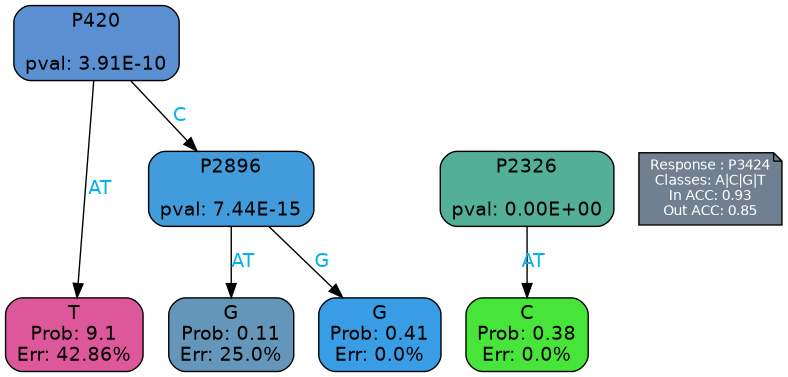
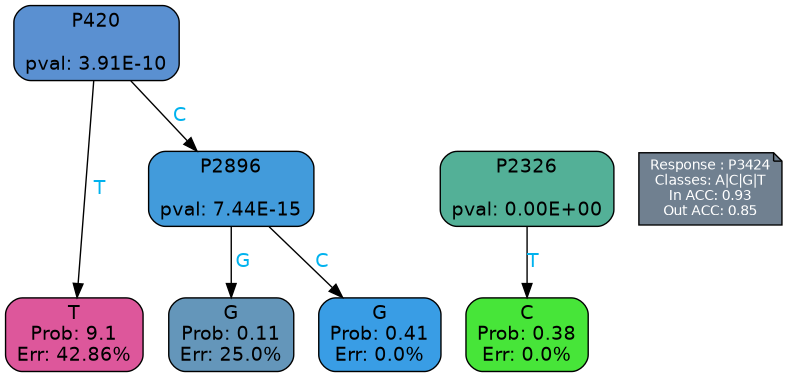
(100, 189) -> (100, 189)
(243, 262) -> (243, 262)
(322, 262) -> (322, 262)
(533, 262) -> (533, 262)
